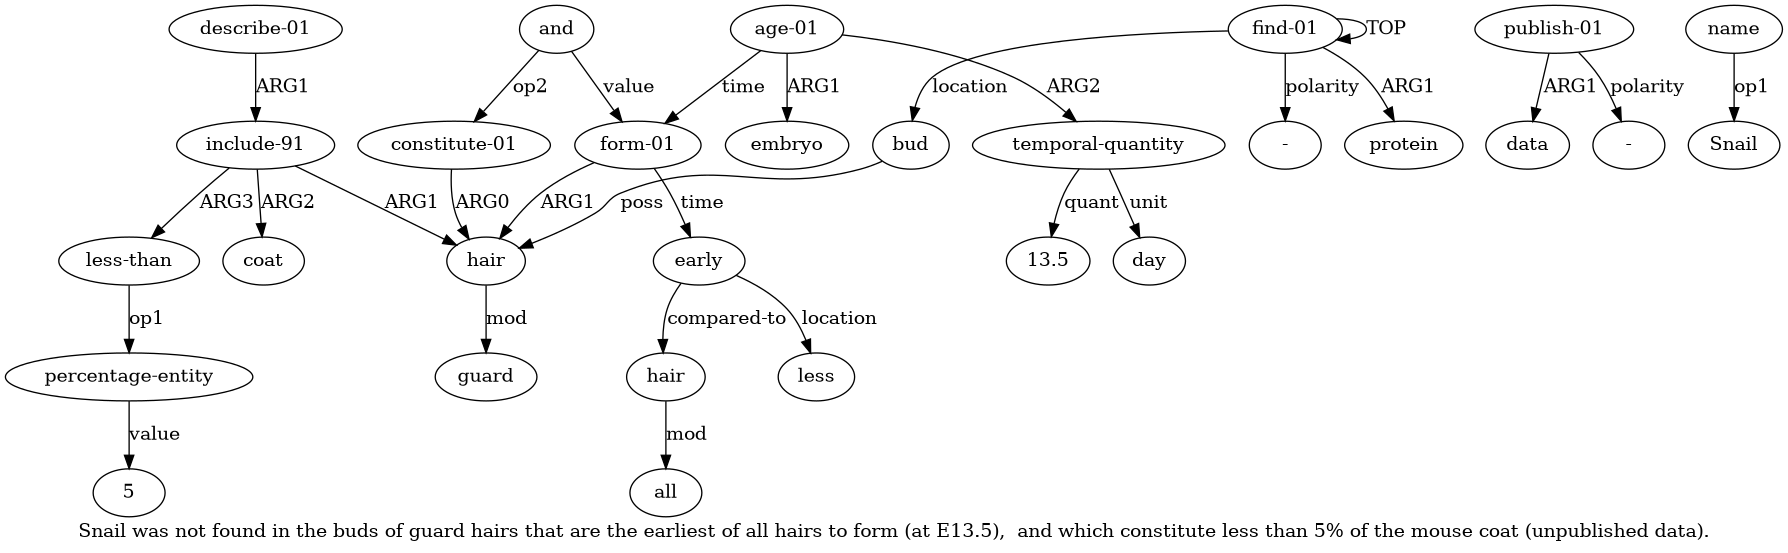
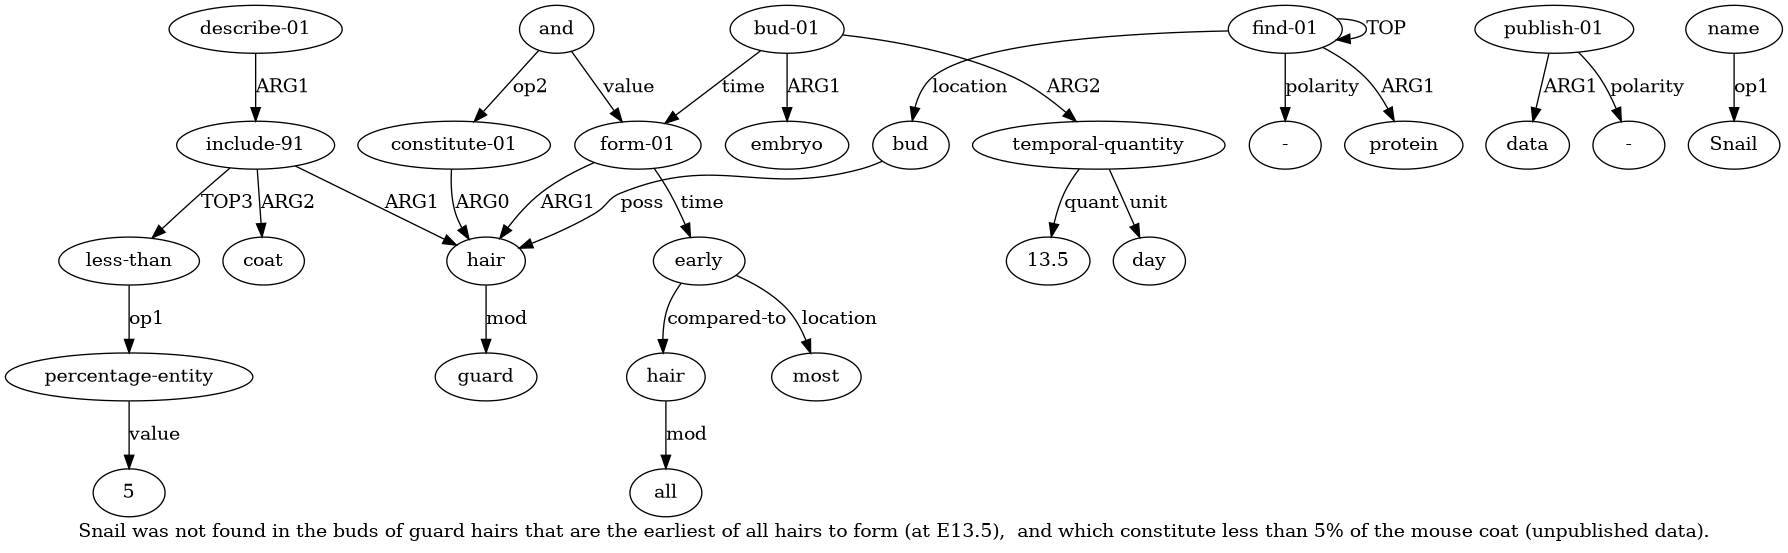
(787, 29) -> (787, 29)
(227, 203) -> (228, 203)
(816, 377) -> (816, 377)
